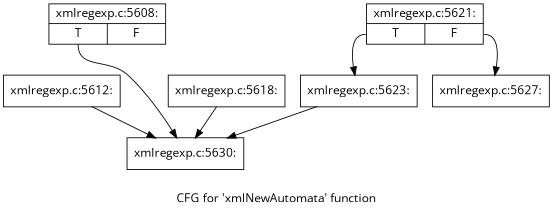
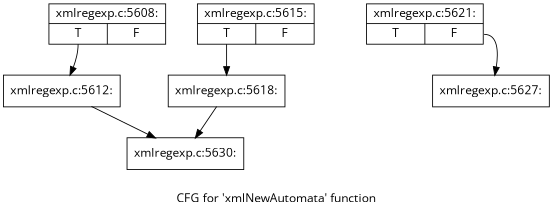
none -> (256, 24)
(131, 78) -> (77, 56)
(359, 91) -> none
